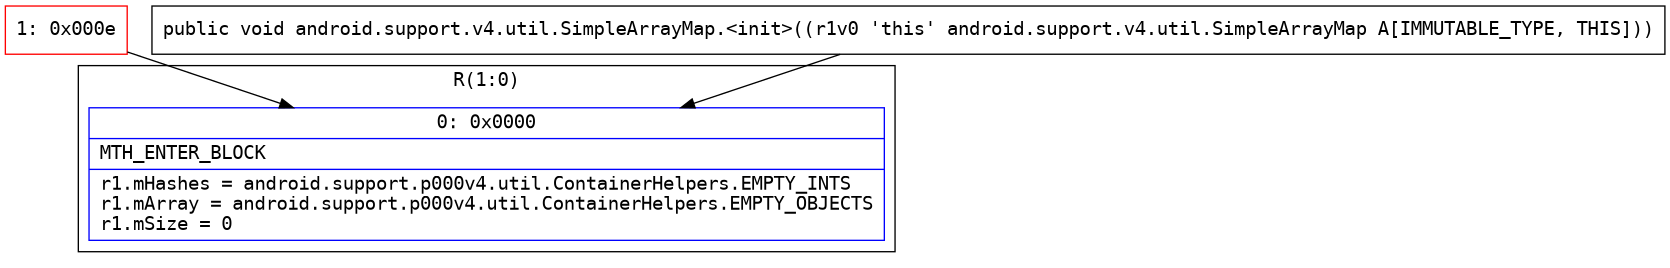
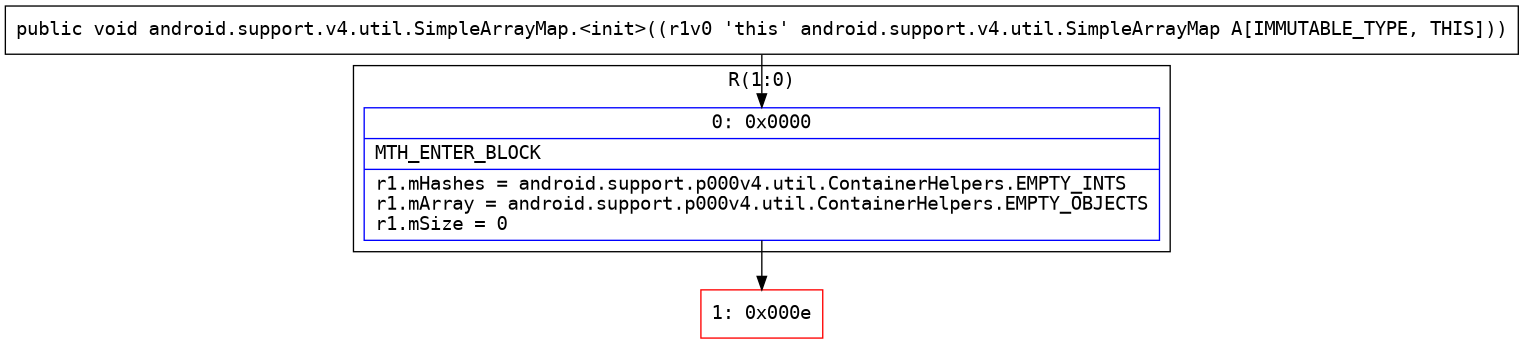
(204, 78) -> (762, 260)
